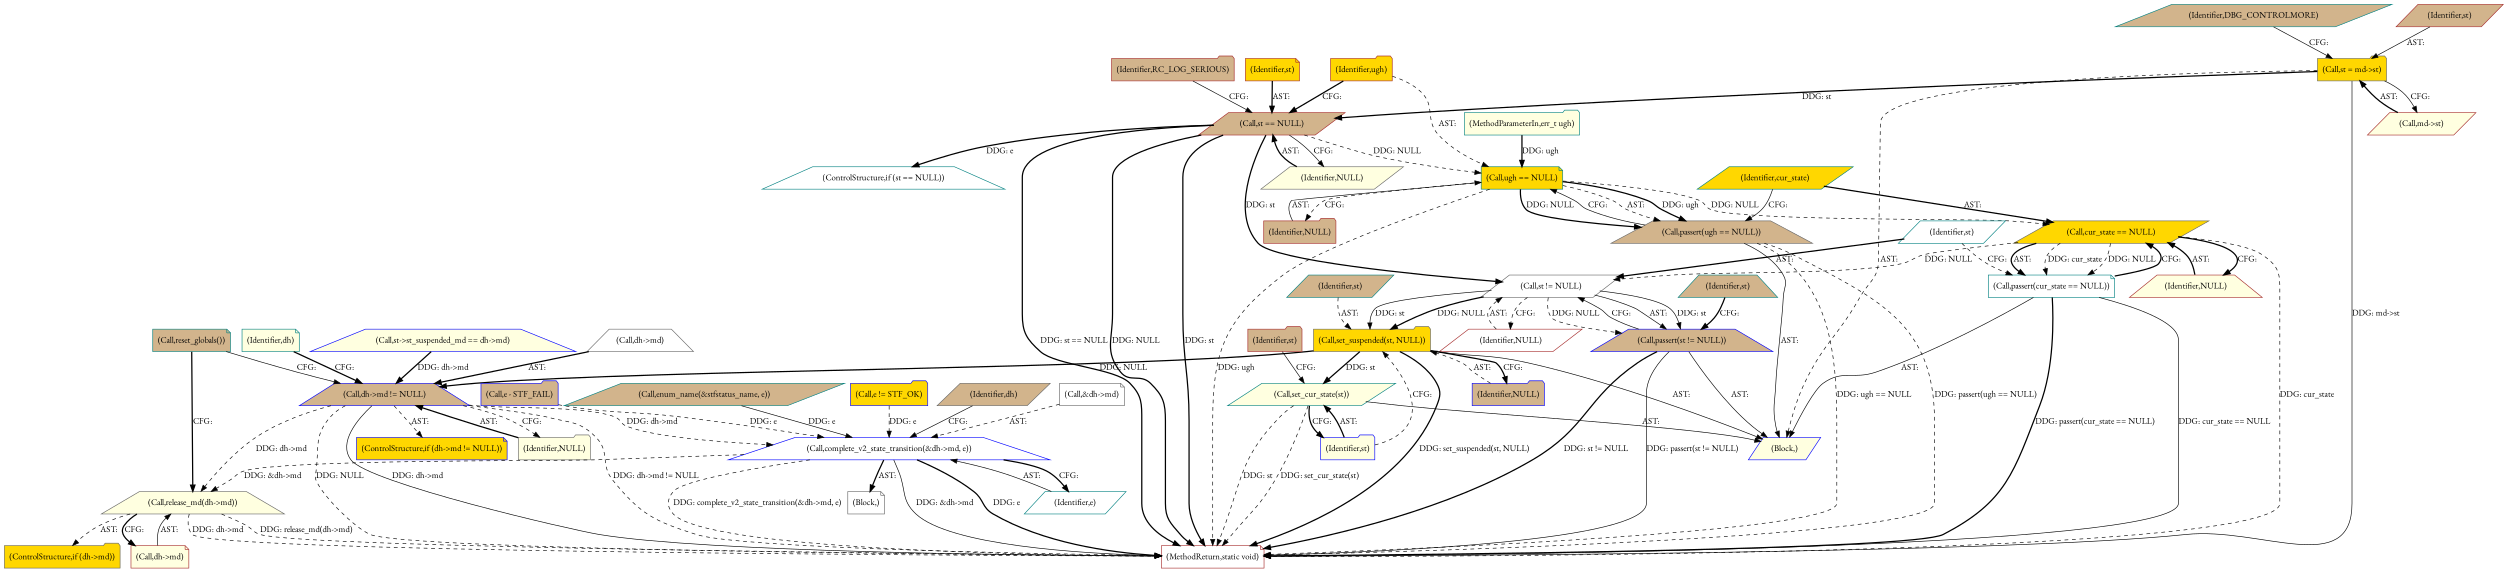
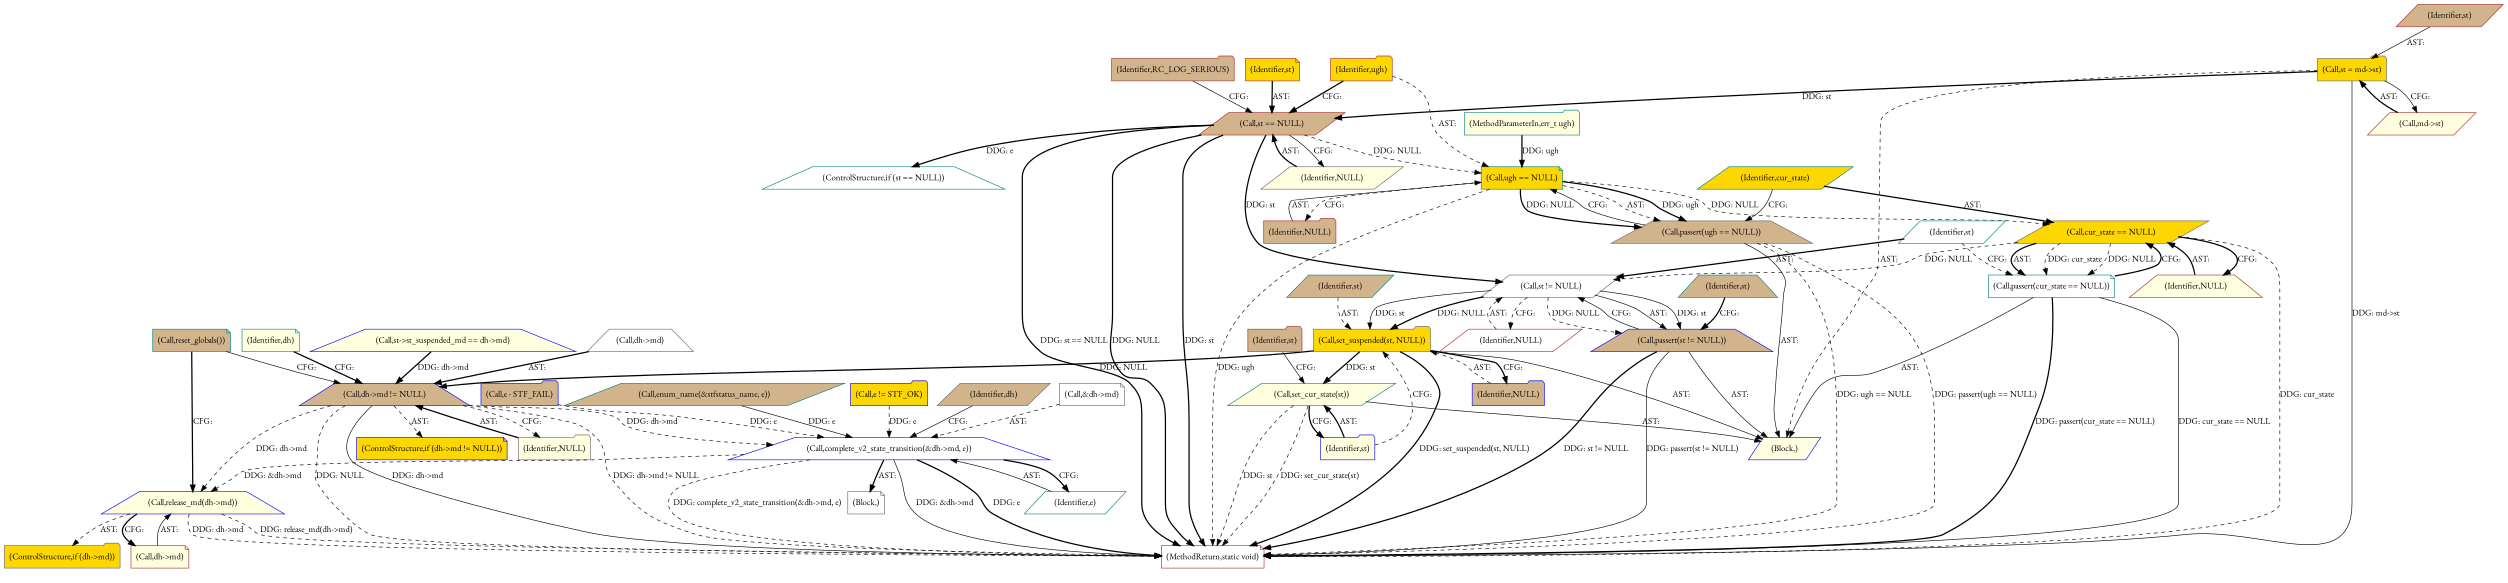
(2254, 16) -> none
(193, 503) -> (193, 503)
